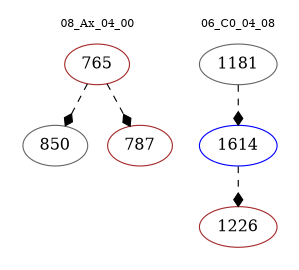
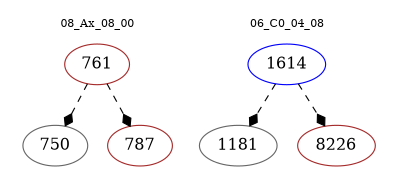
(98, 24) -> (98, 24)
(97, 64) -> (97, 64)
(238, 98) -> (266, 99)
(55, 146) -> (55, 146)
(238, 227) -> (336, 146)
